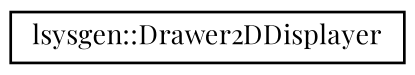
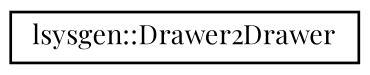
(208, 37) -> (185, 37)
